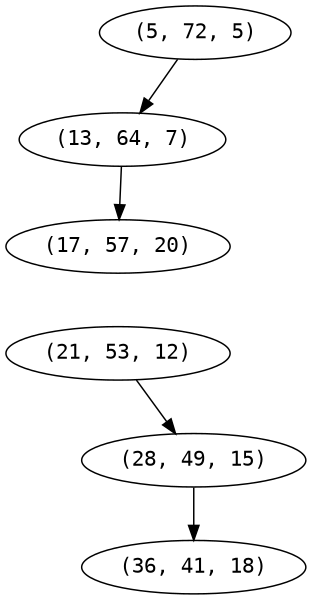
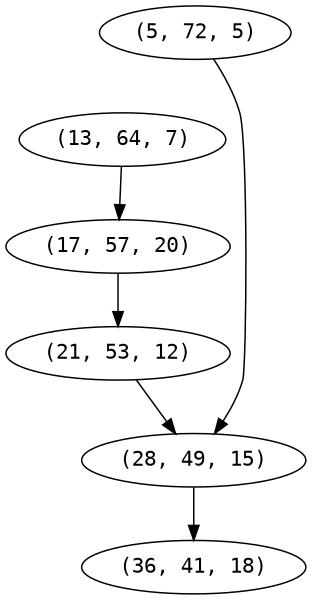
(163, 80) -> (246, 239)
none -> (118, 293)
